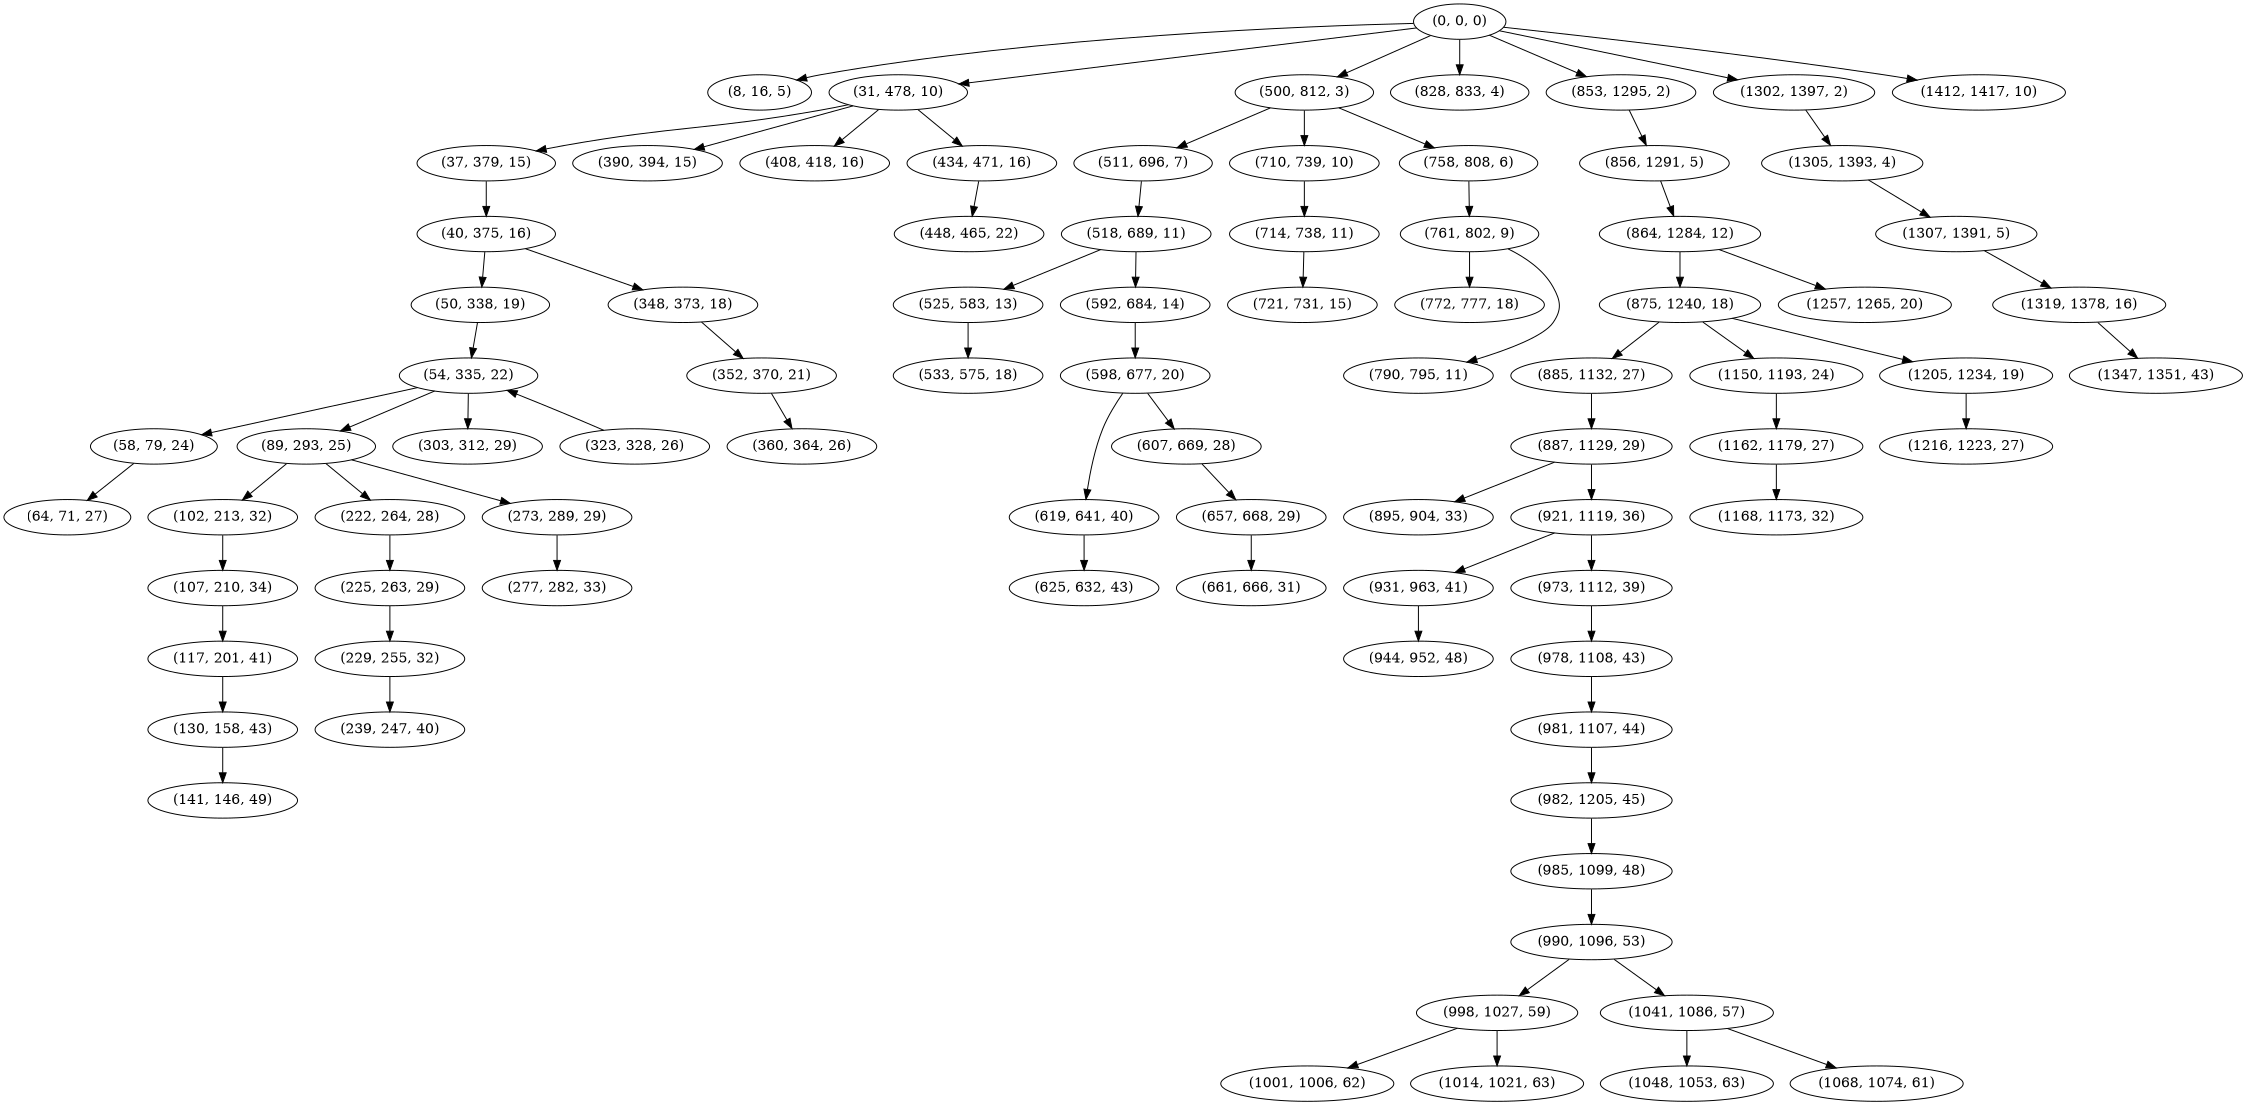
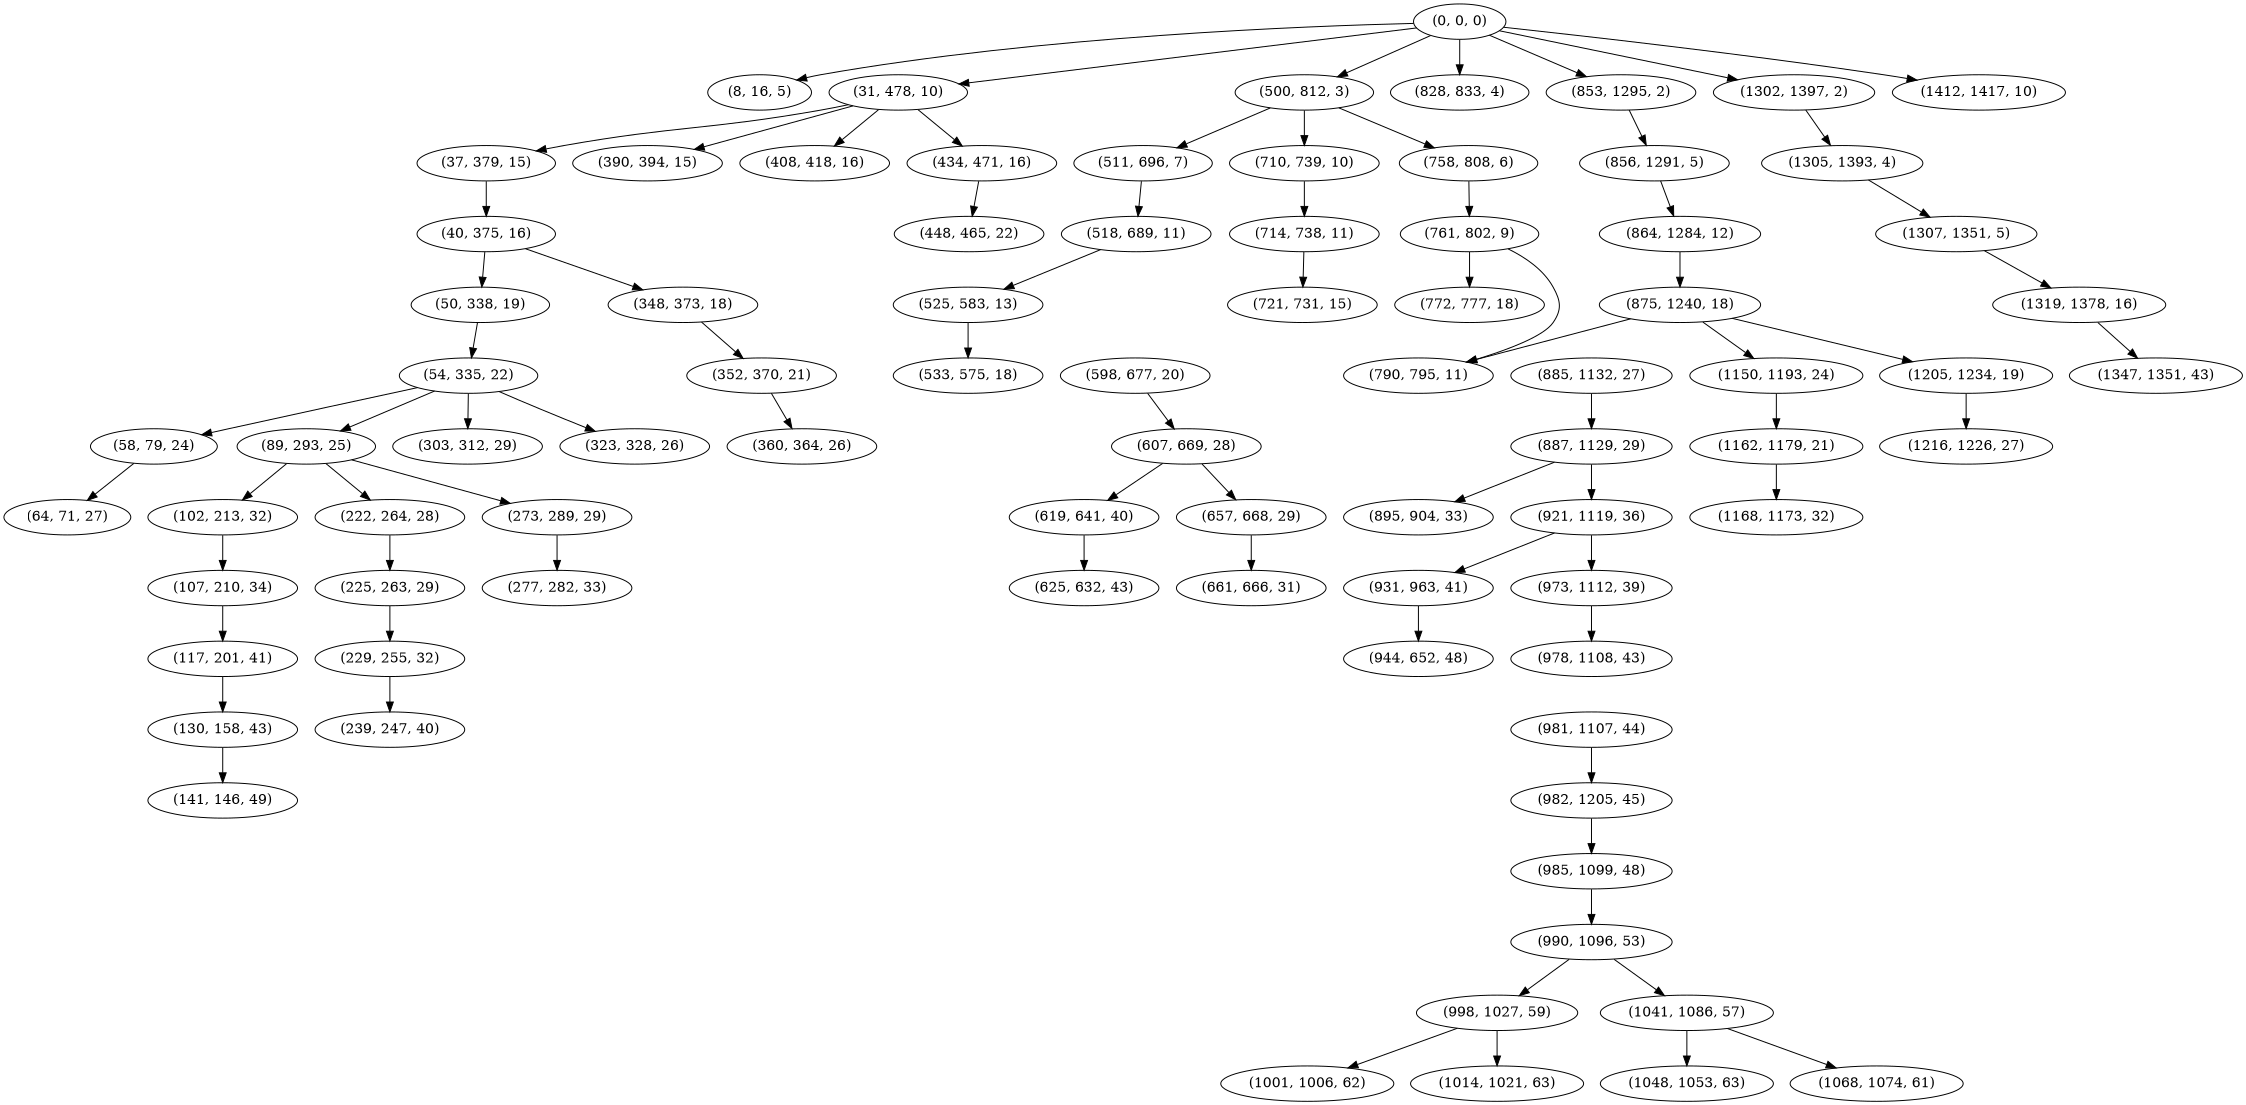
(1956, 234) -> (1956, 234)
(1135, 305) -> none
(1865, 305) -> none
(1640, 337) -> (1553, 339)
(560, 412) -> (542, 410)
(1099, 439) -> (1139, 479)
(1776, 446) -> (1776, 446)
(1966, 446) -> (1966, 446)
(1418, 659) -> (1418, 659)
(1592, 689) -> none
